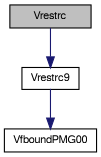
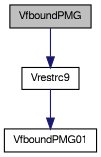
(50, 16) -> (50, 16)
(50, 140) -> (50, 140)
